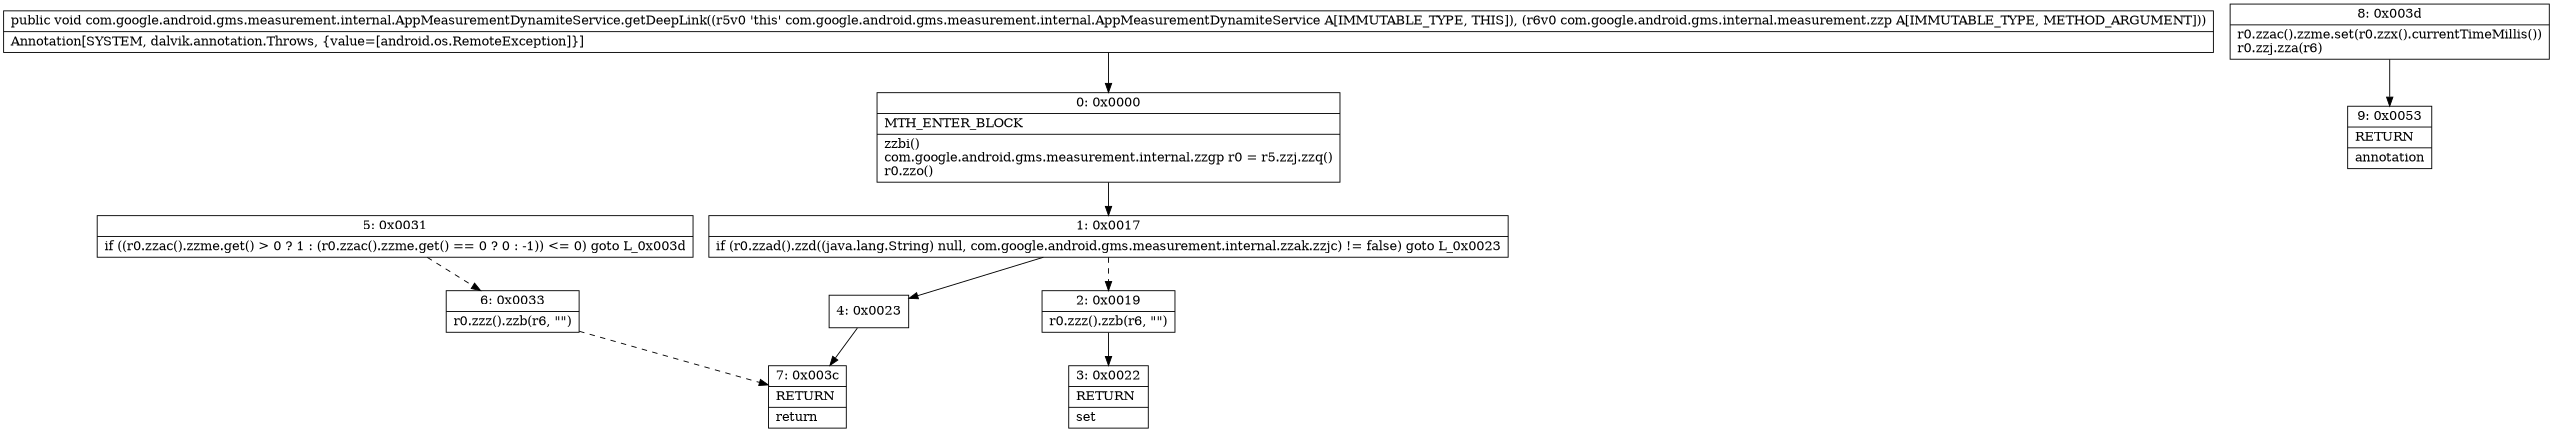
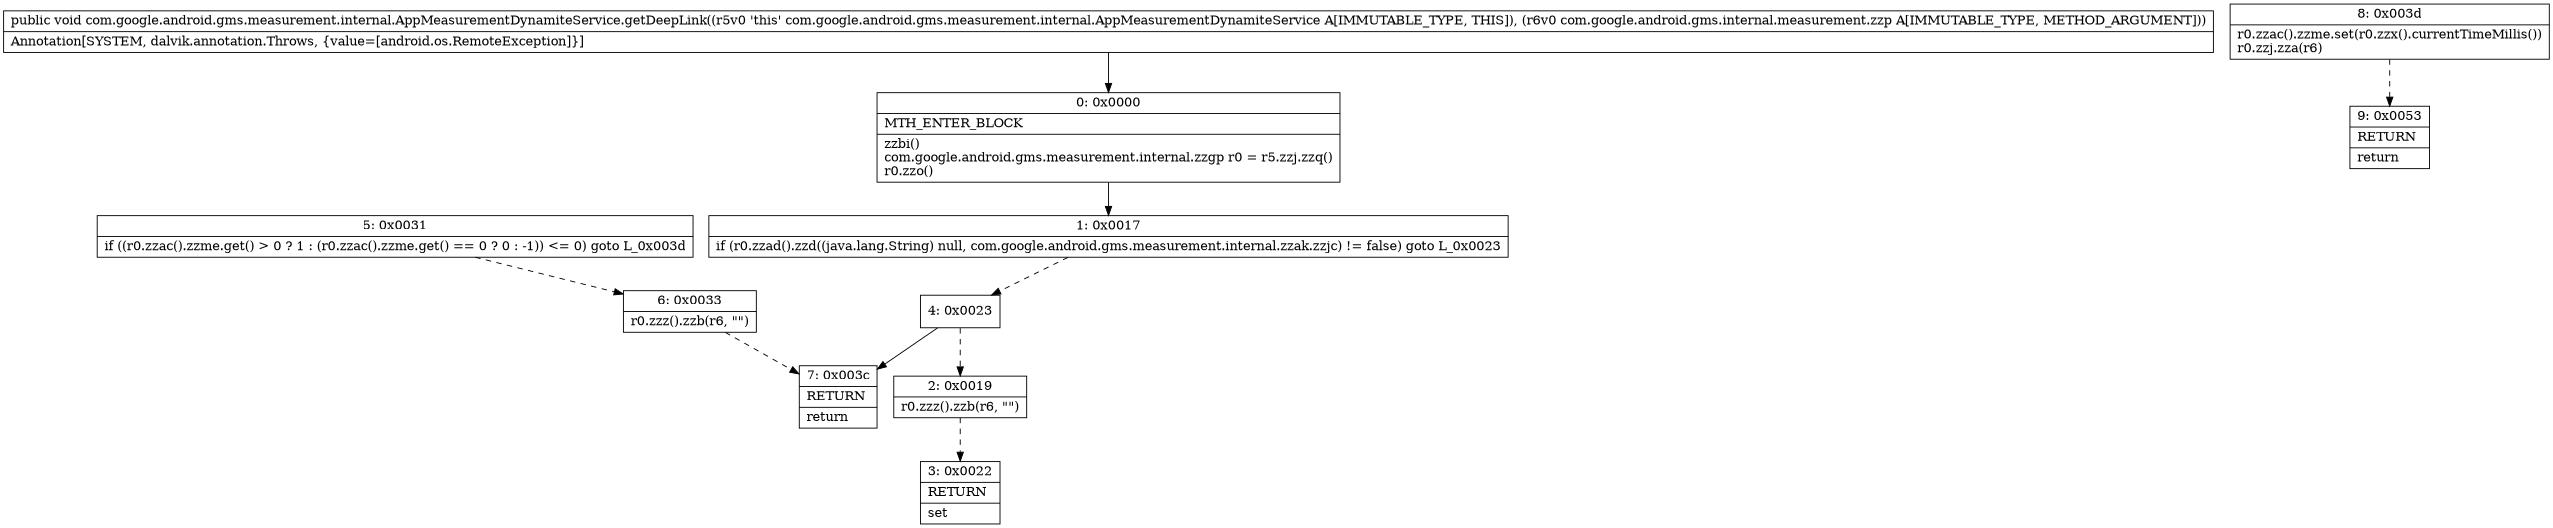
(2390, 78) -> (2390, 78)
(2390, 158) -> (2378, 158)
(1109, 269) -> (960, 347)
(980, 276) -> (1034, 274)
(1109, 344) -> (960, 435)
